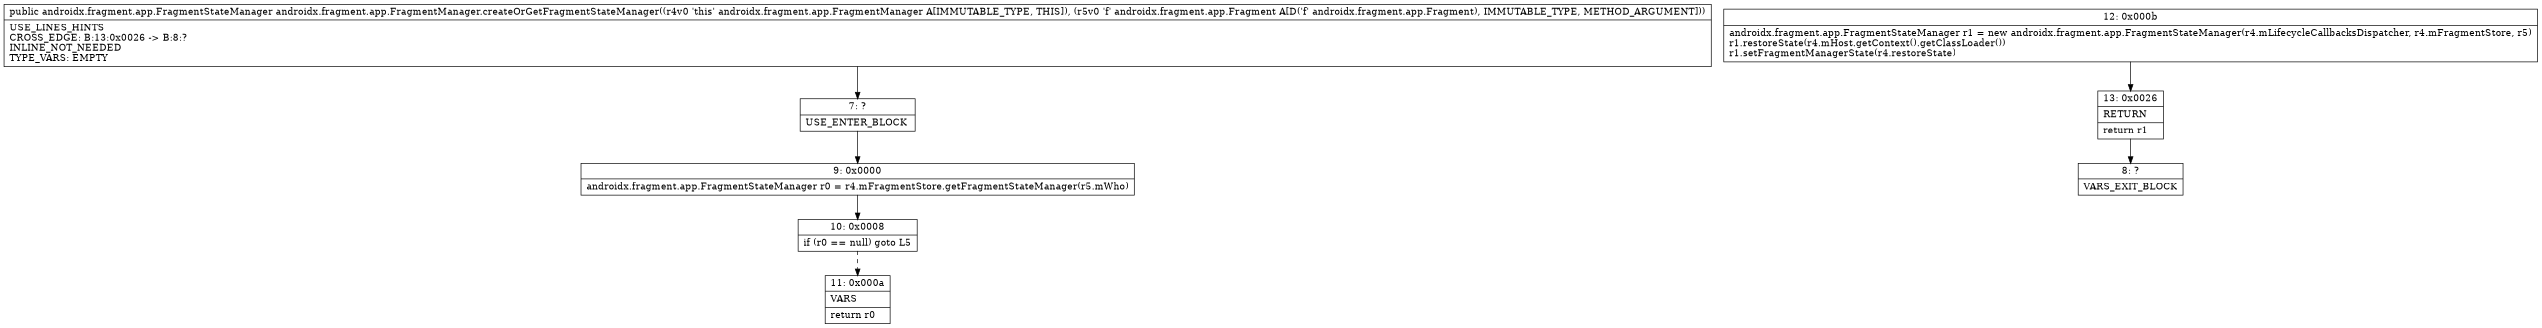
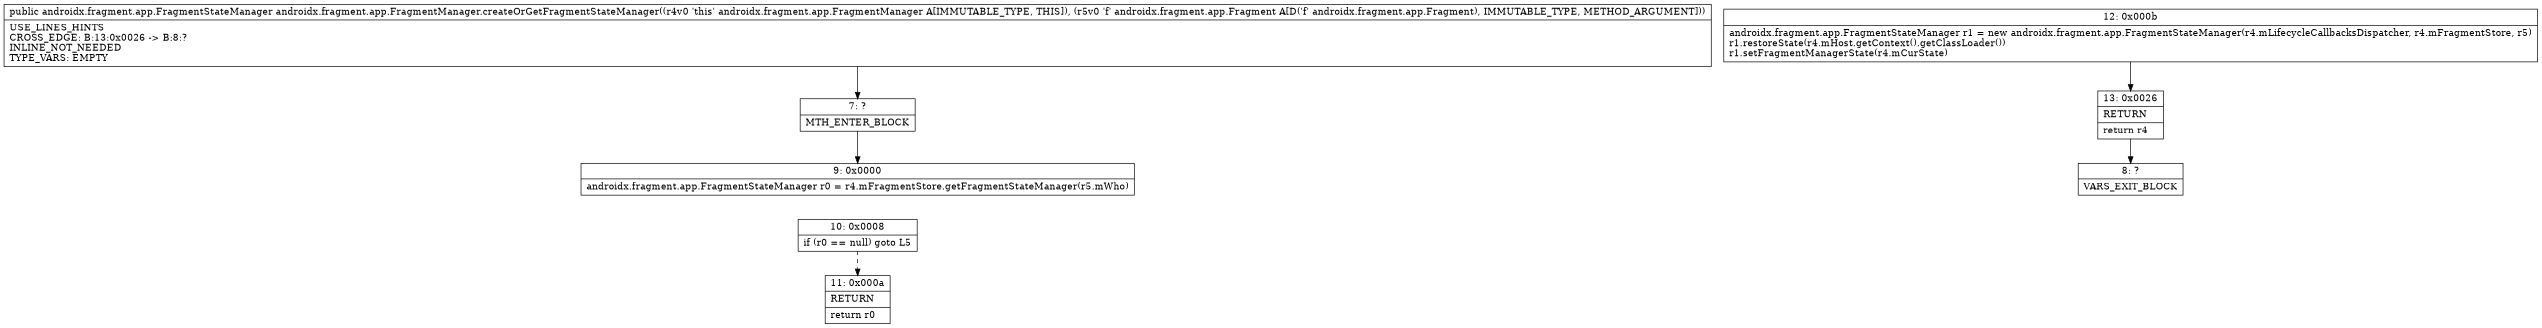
(1843, 53) -> (1839, 53)
(857, 123) -> (858, 123)
(2126, 131) -> (2126, 131)
(858, 204) -> none
(844, 299) -> (853, 299)
